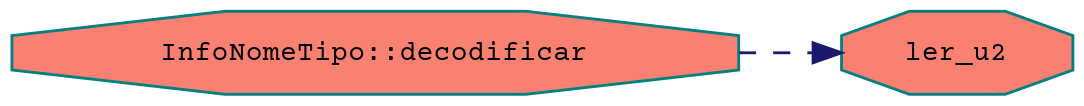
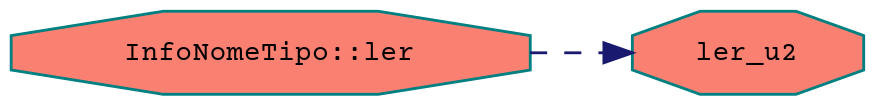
(375, 53) -> (271, 53)
